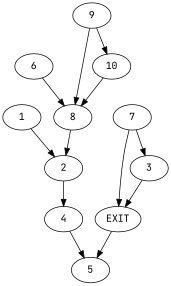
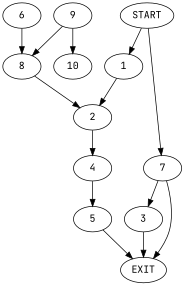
none -> (147, 16)
(94, 89) -> none
(106, 241) -> (115, 242)
